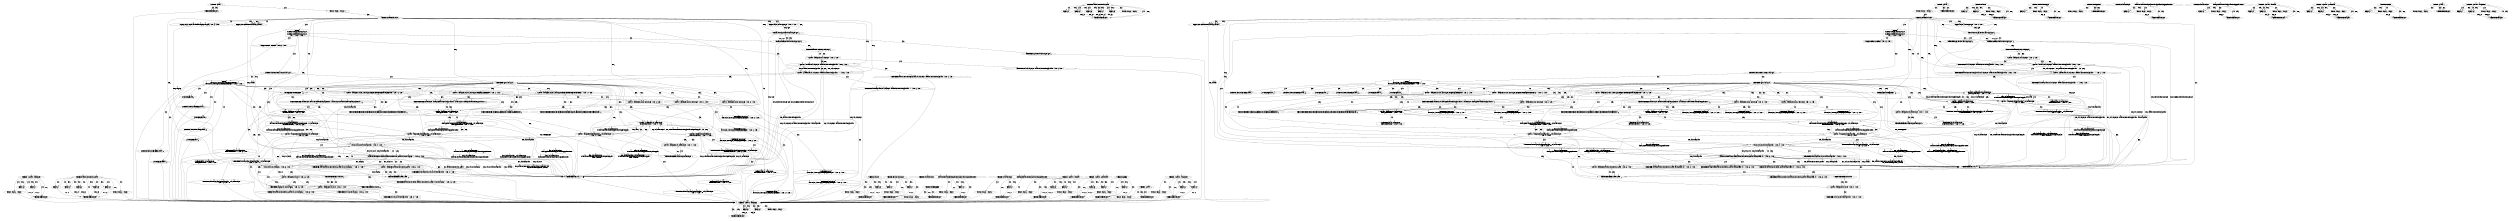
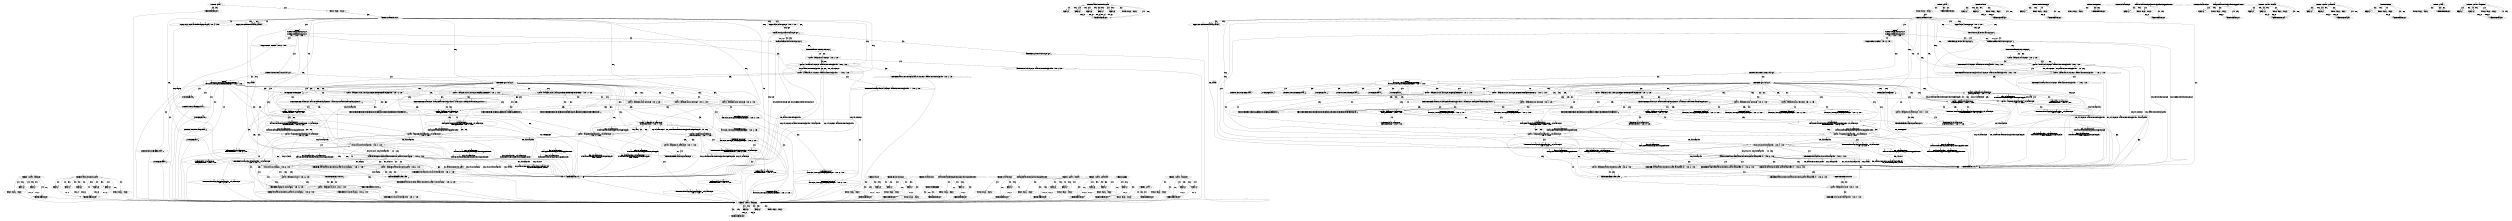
(281, 172) -> (281, 172)
(291, 182) -> (283, 173)
